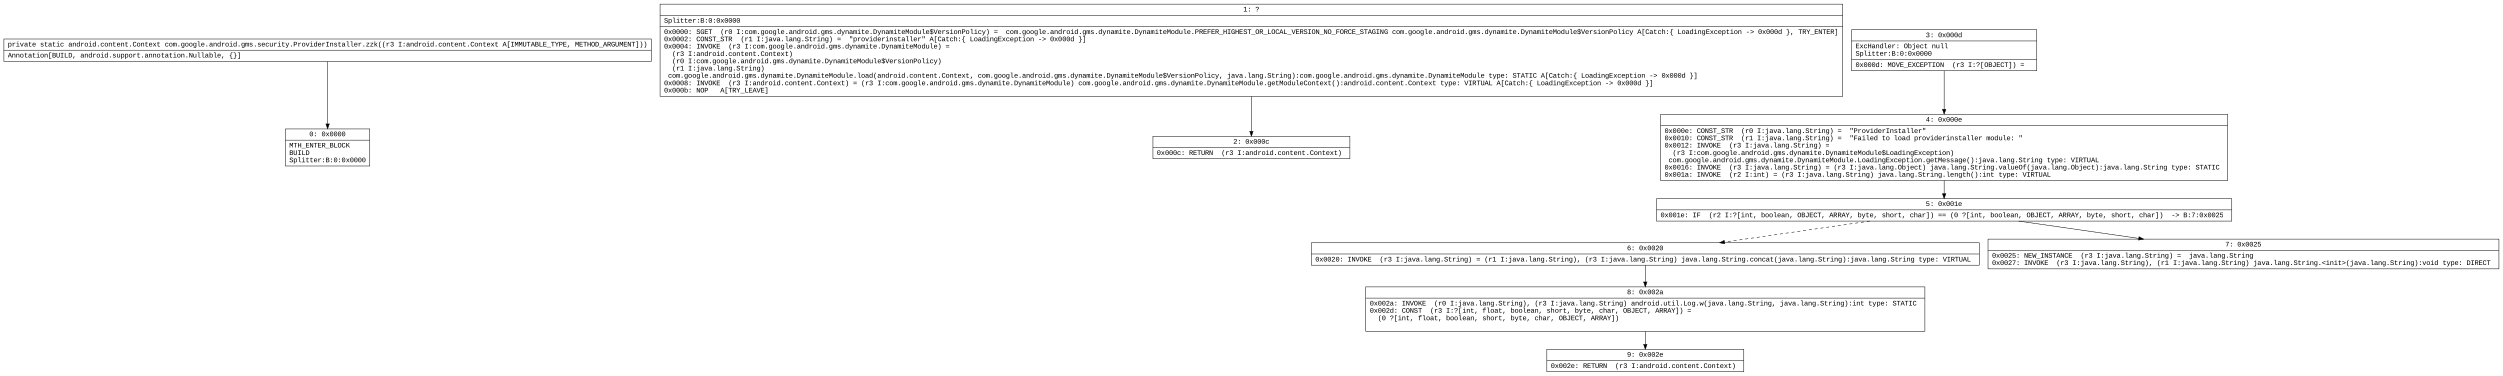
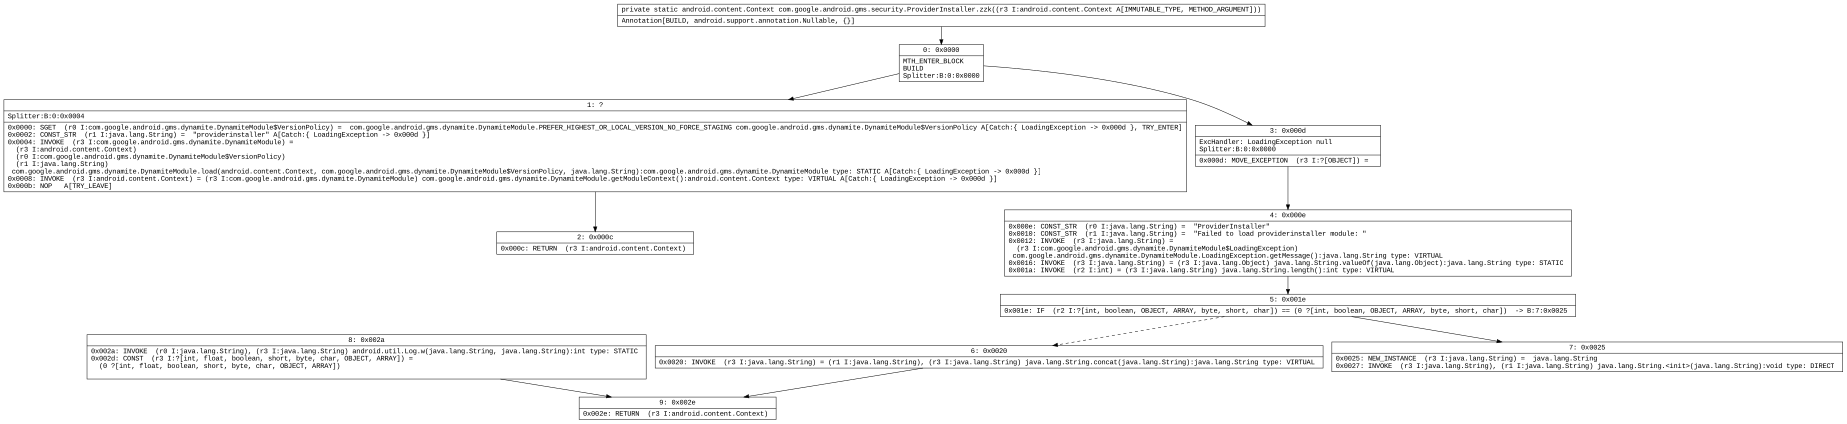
(702, 21) -> (46, 116)
(1902, 46) -> (1266, 142)
none -> (1118, 82)
none -> (846, 86)
(1645, 274) -> (836, 382)
